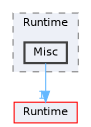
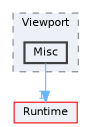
(46, 23) -> (46, 23)
